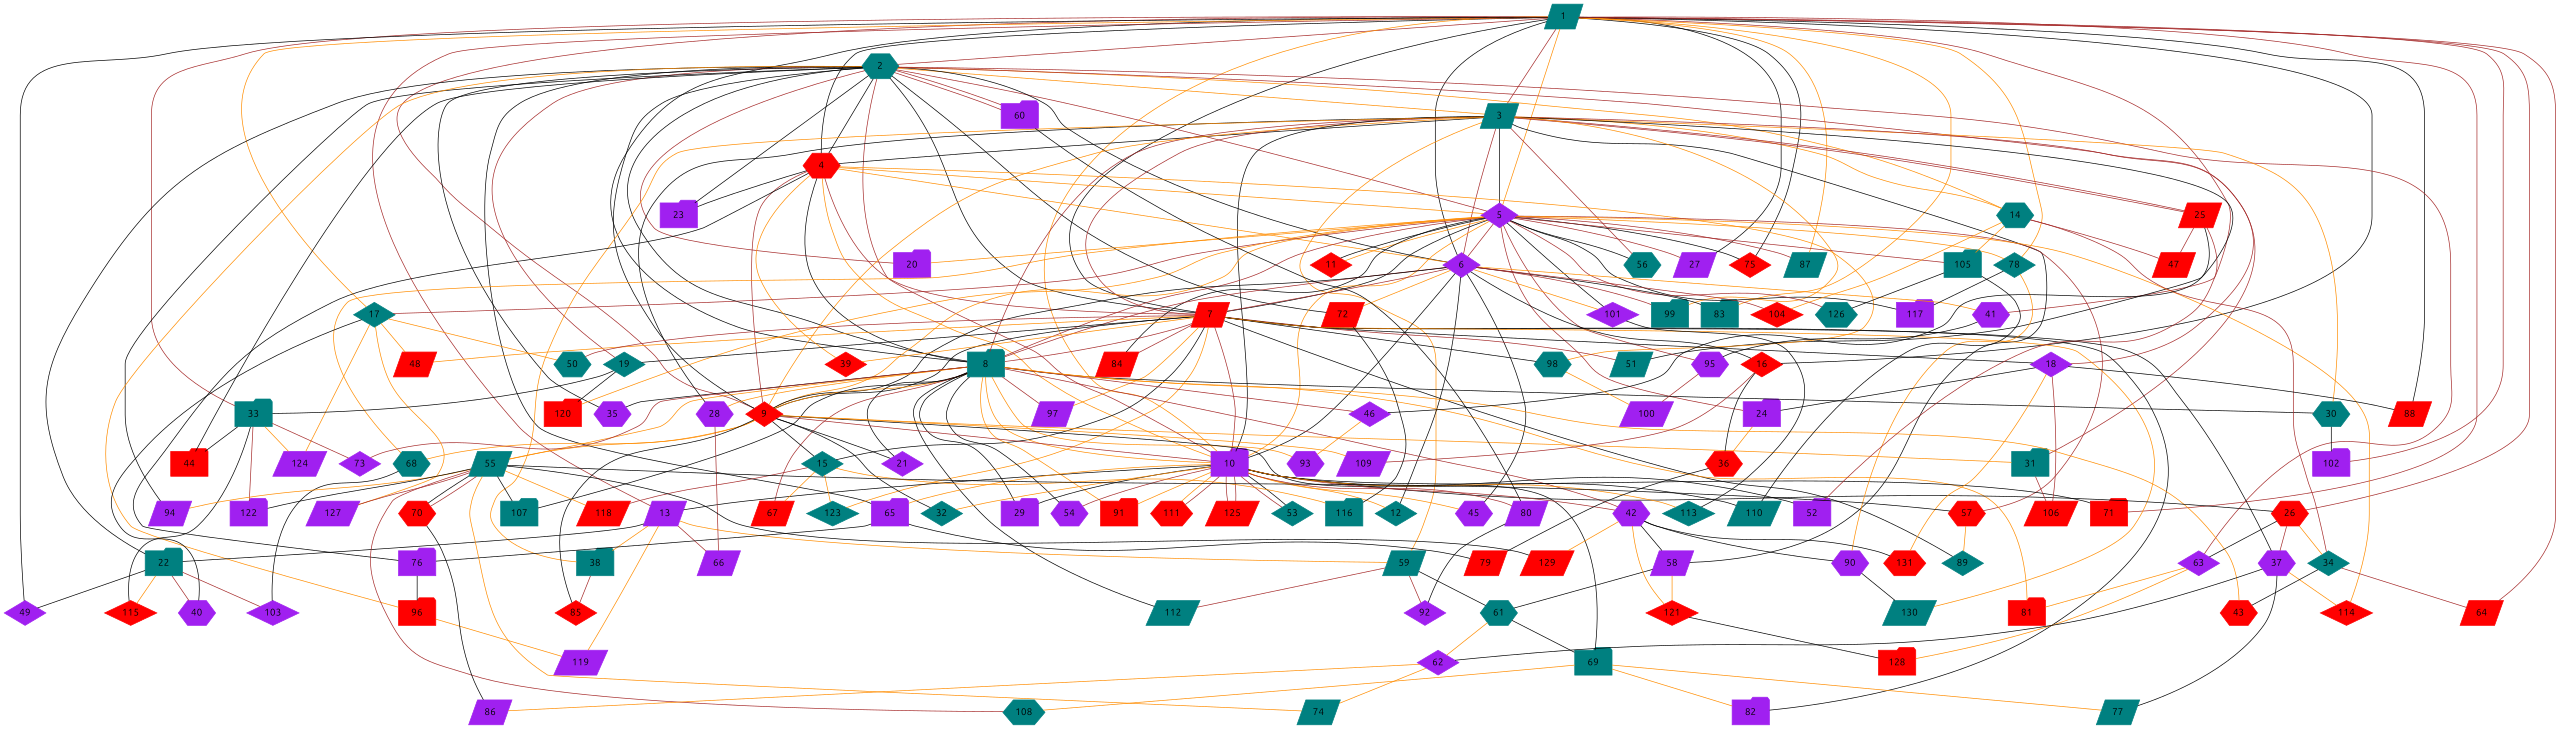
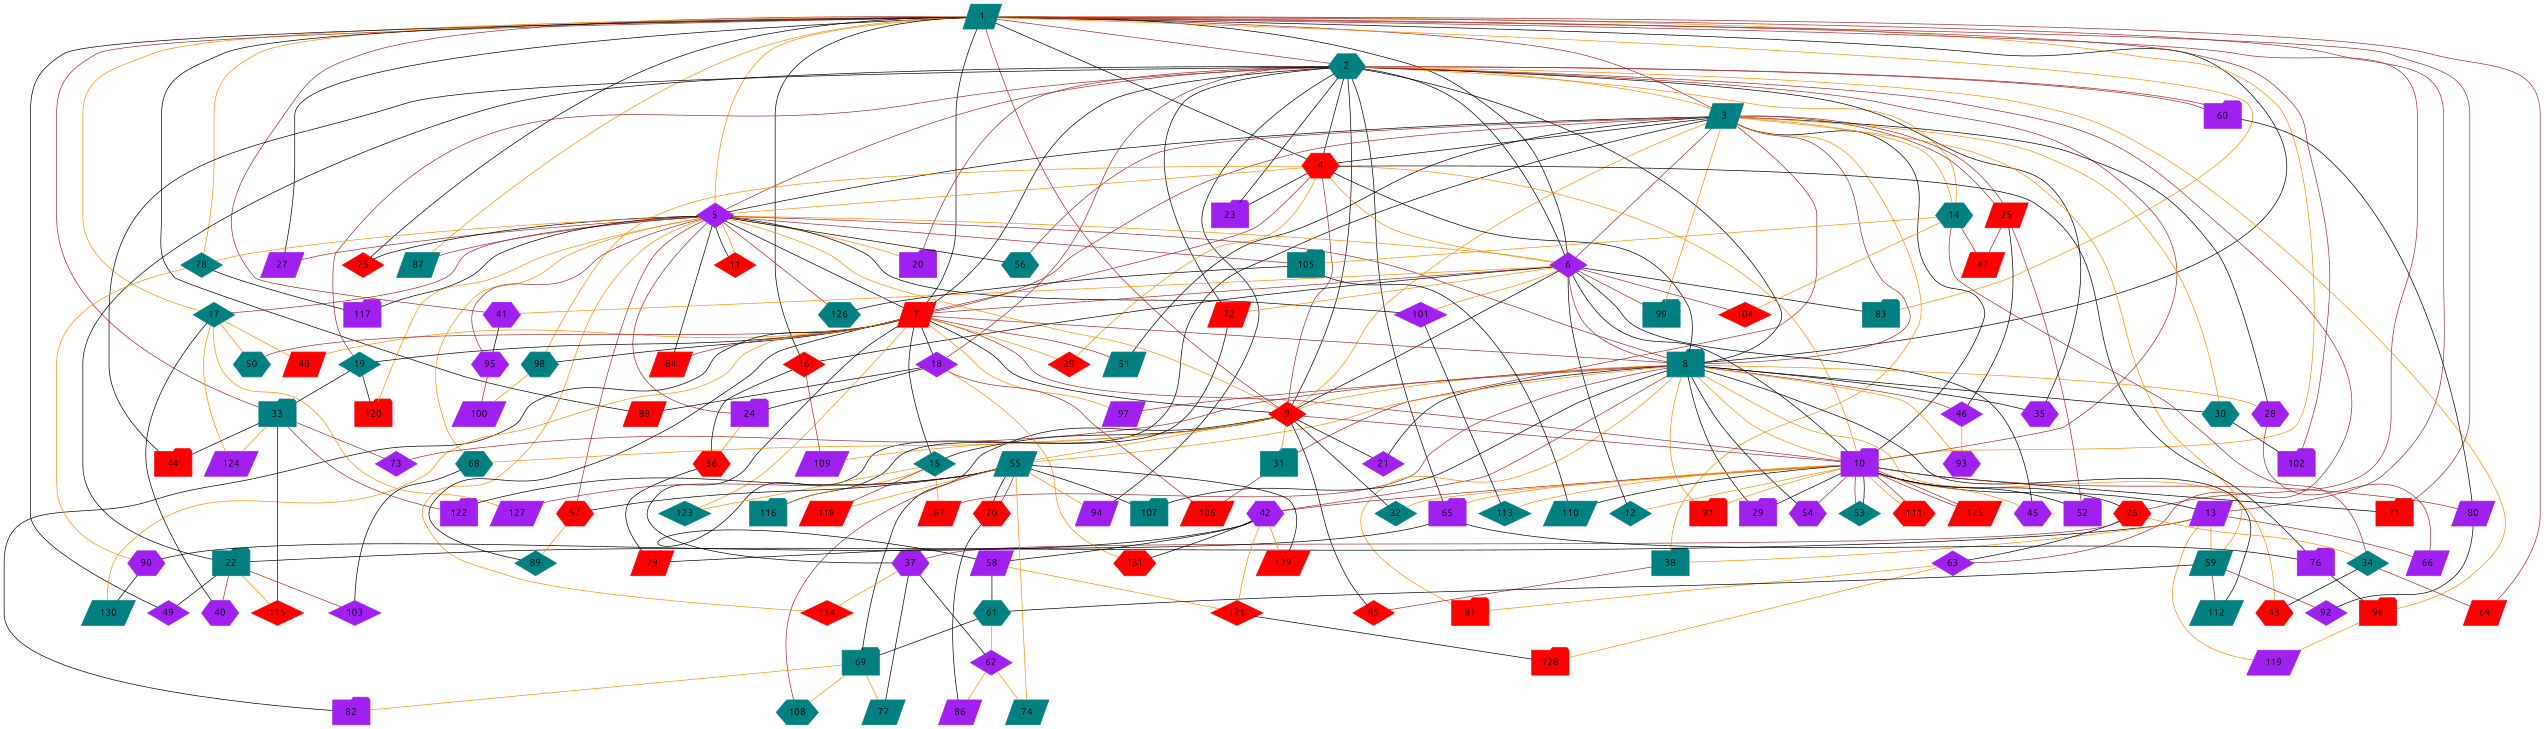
(1481, 240) -> (1144, 229)
(1315, 303) -> none
